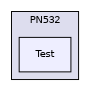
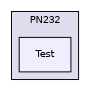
(45, 21) -> (45, 21)
